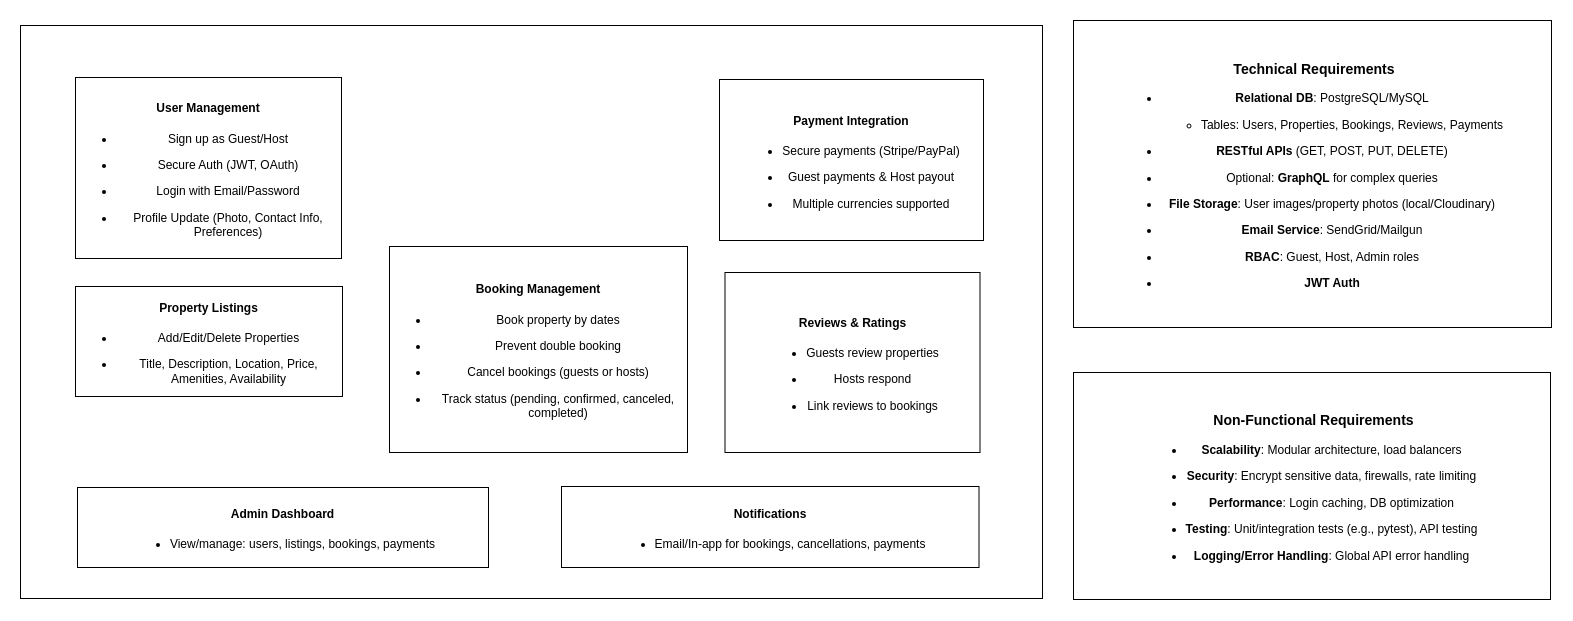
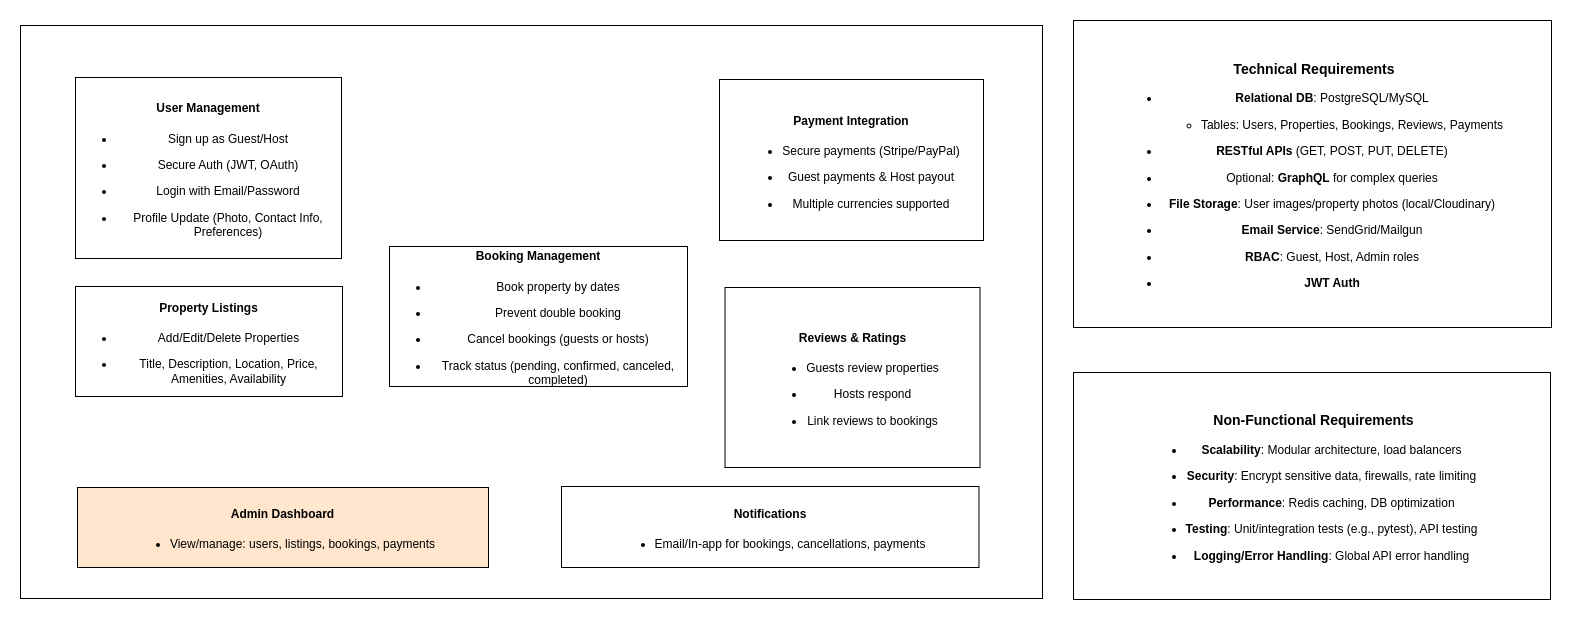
(539, 350) -> (539, 317)
(853, 363) -> (853, 378)
(1312, 487) -> (1312, 487)
(283, 528) -> (283, 528)
